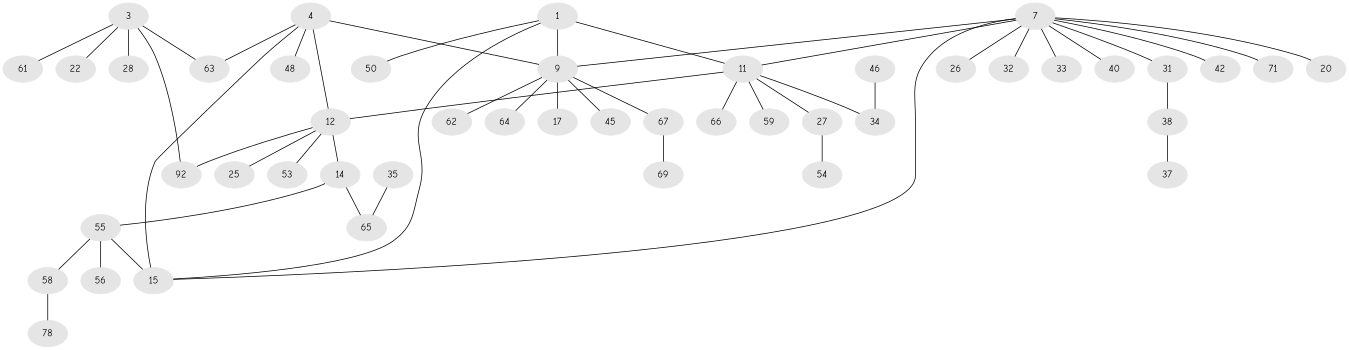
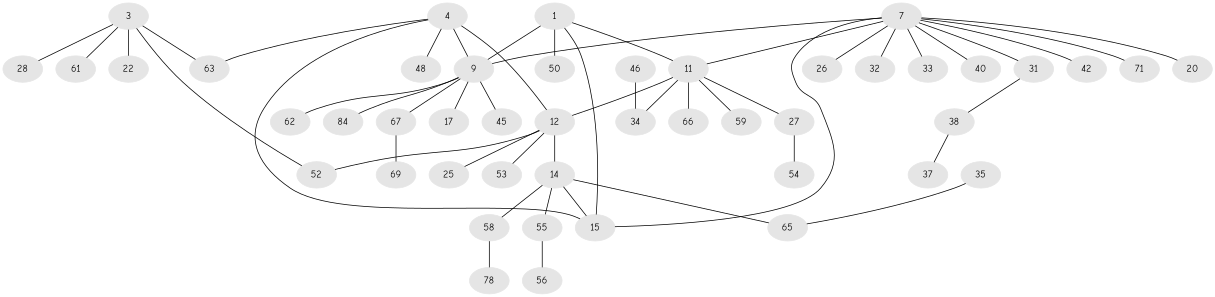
(505, 122) -> (343, 122)
(181, 175) -> (317, 175)
(74, 254) -> (522, 201)
(127, 254) -> (575, 201)
